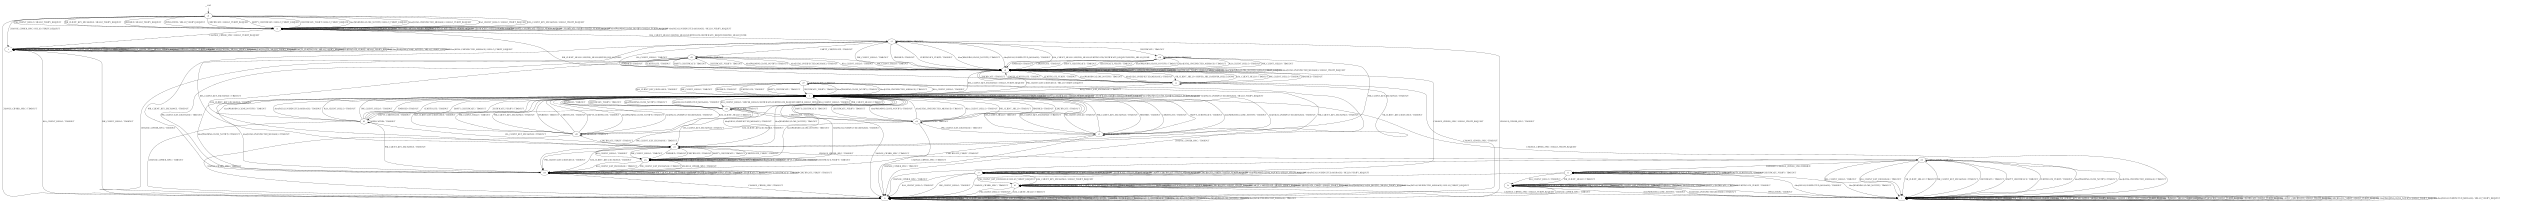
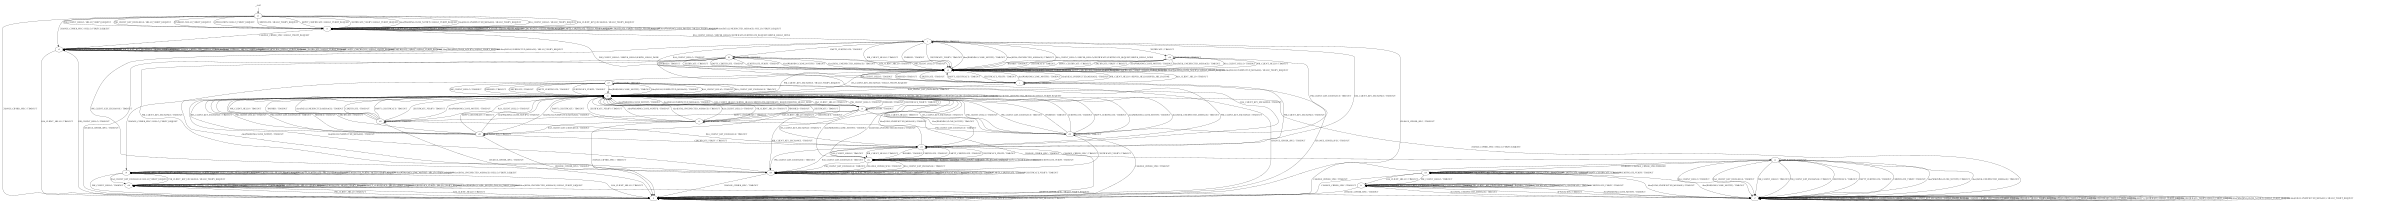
(437, 168) -> none
